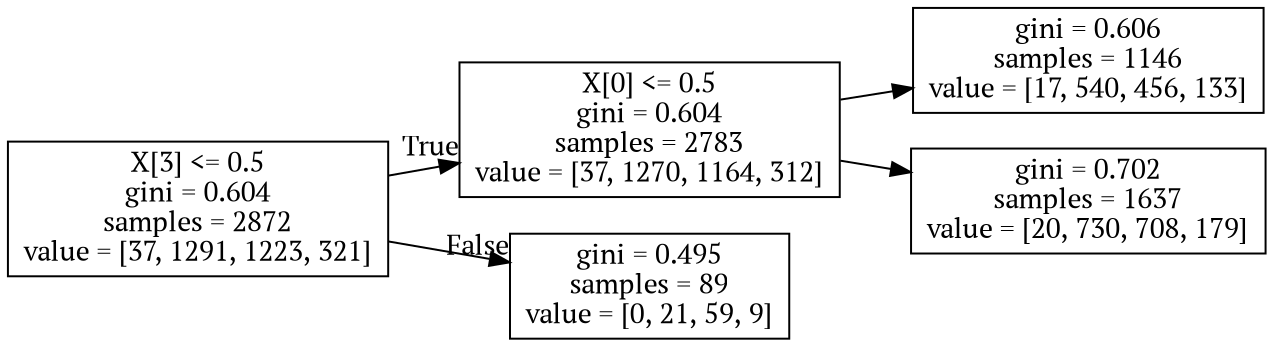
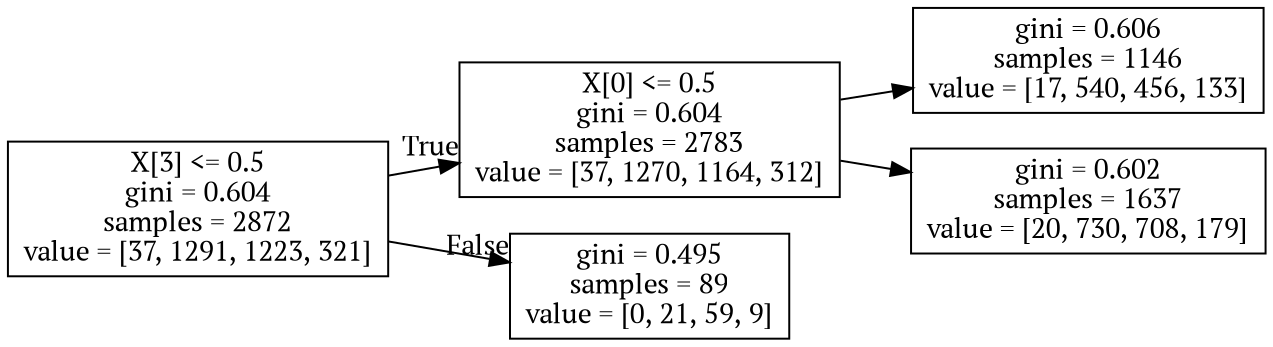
(1088, 201) -> (1088, 201)
